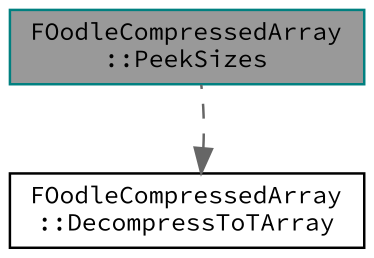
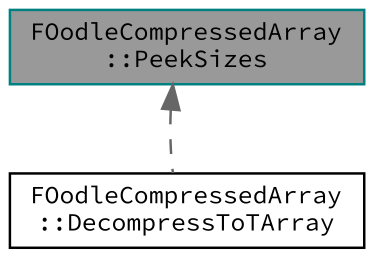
(204, 117) -> (171, 141)
